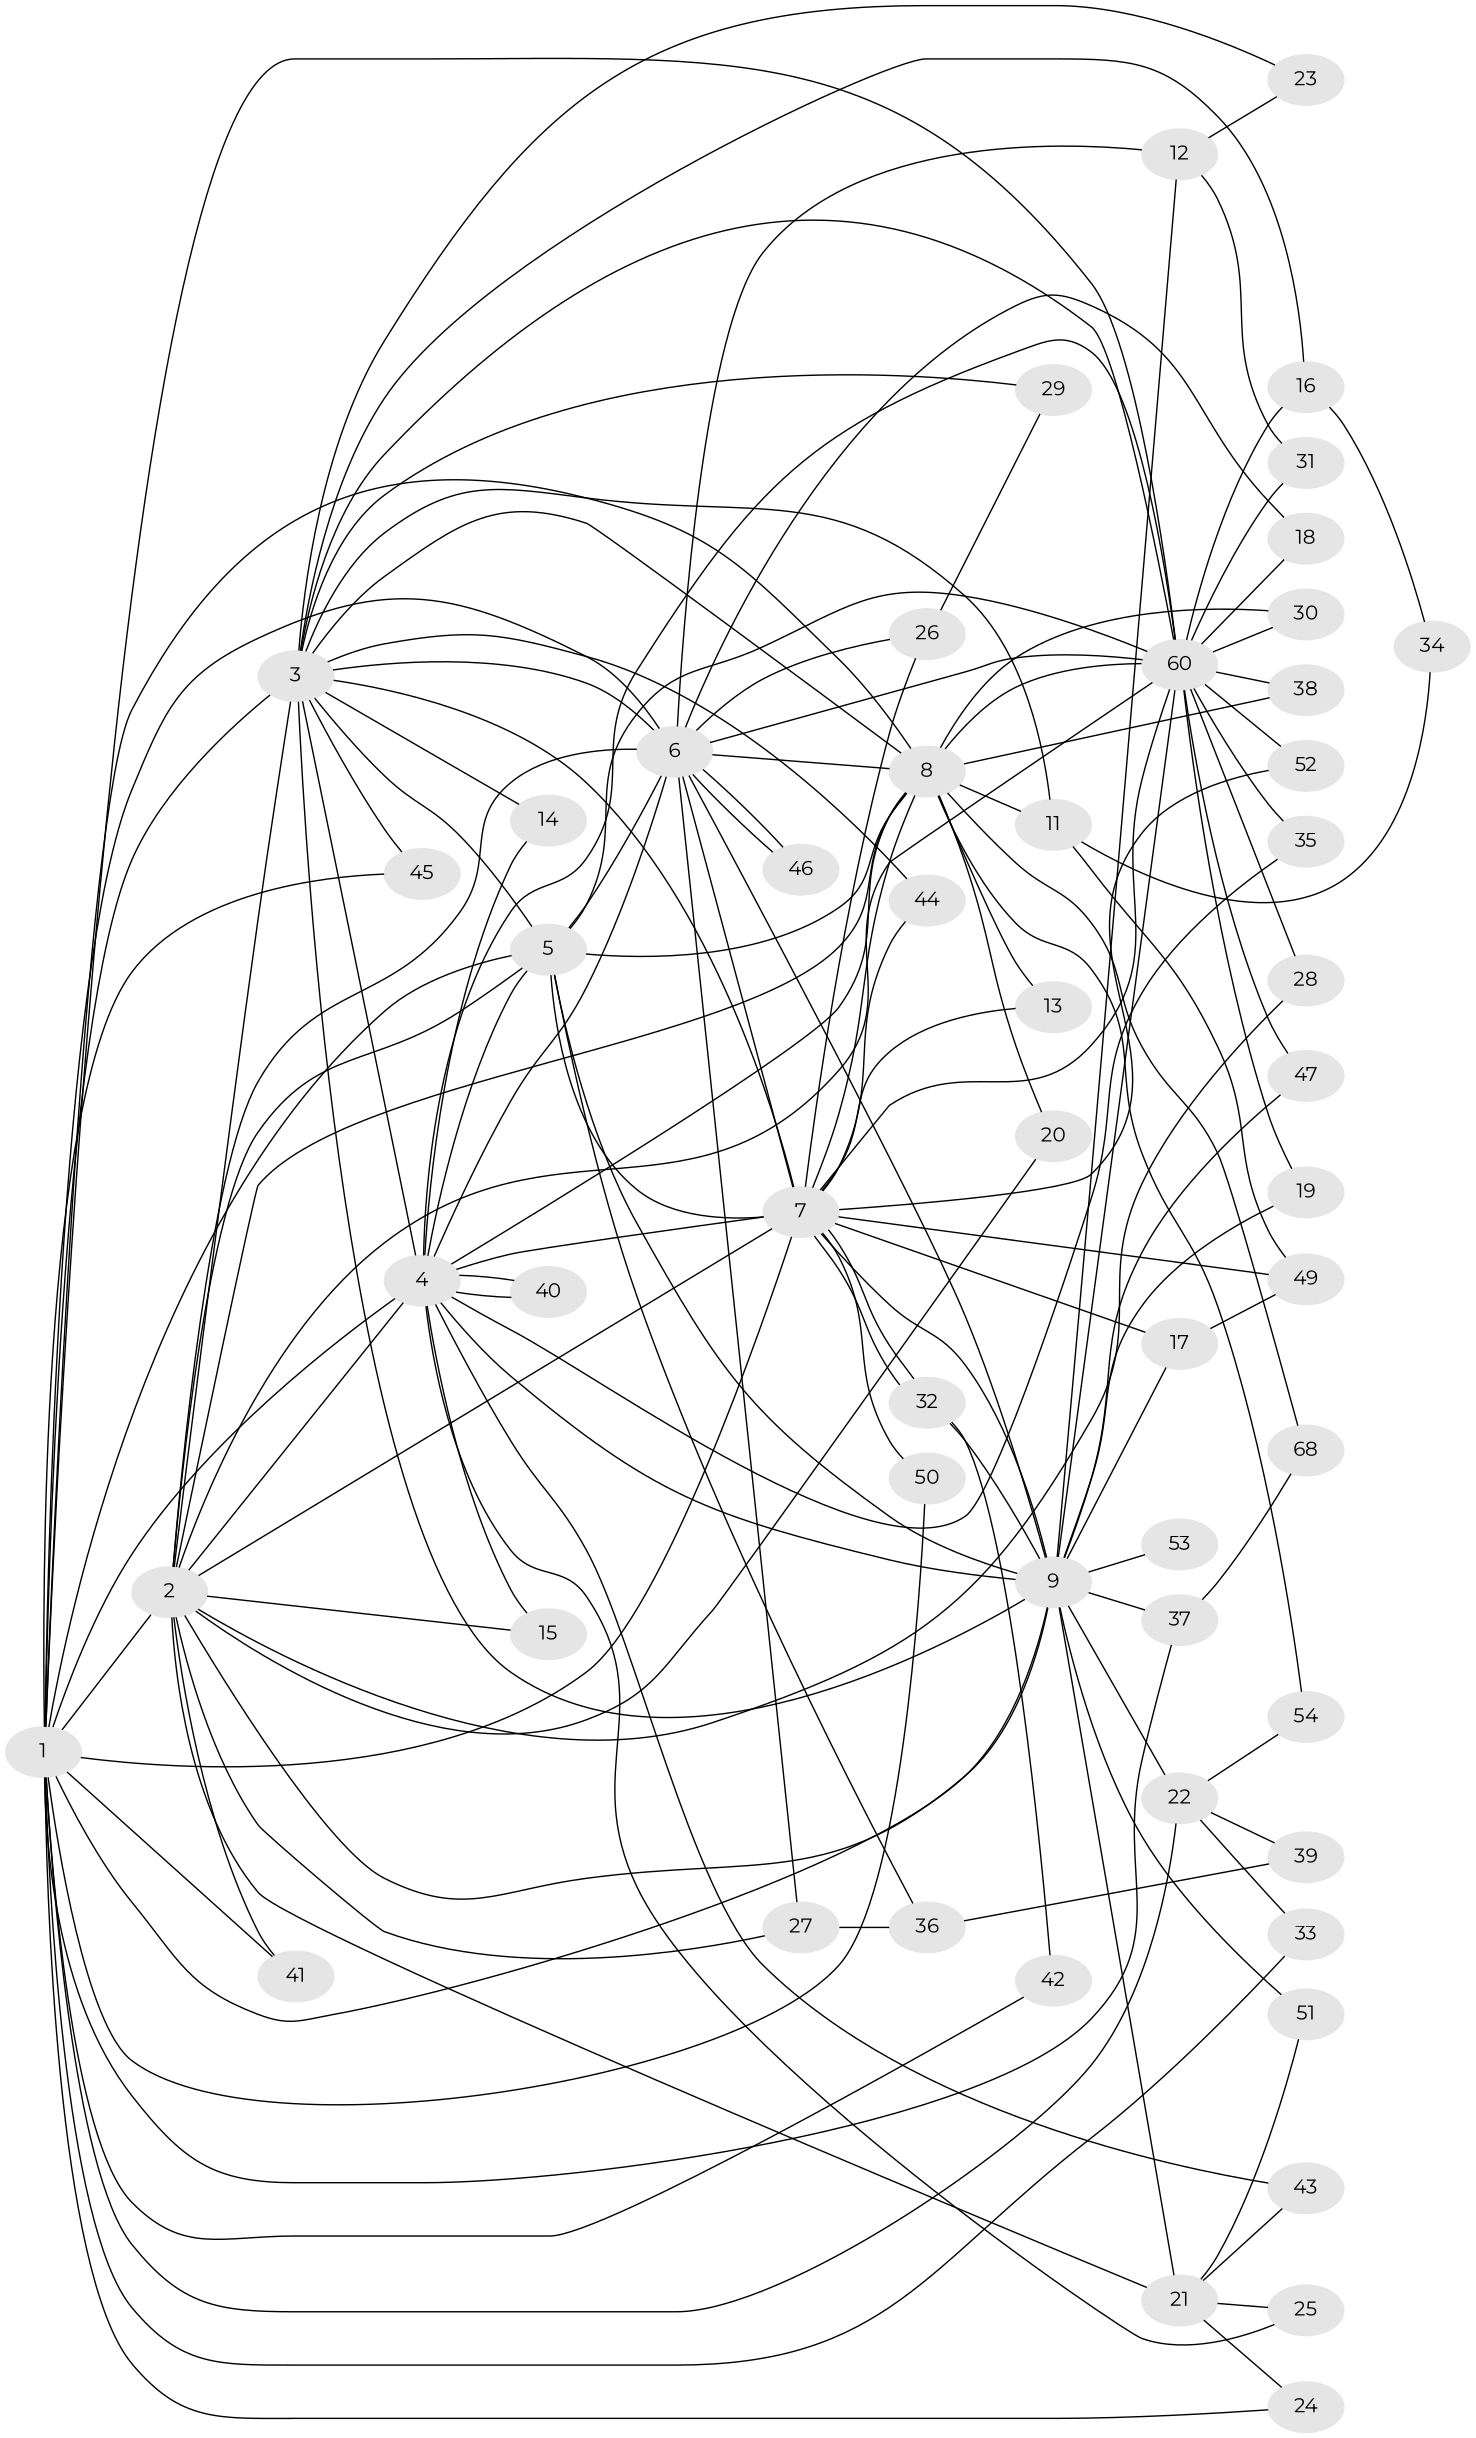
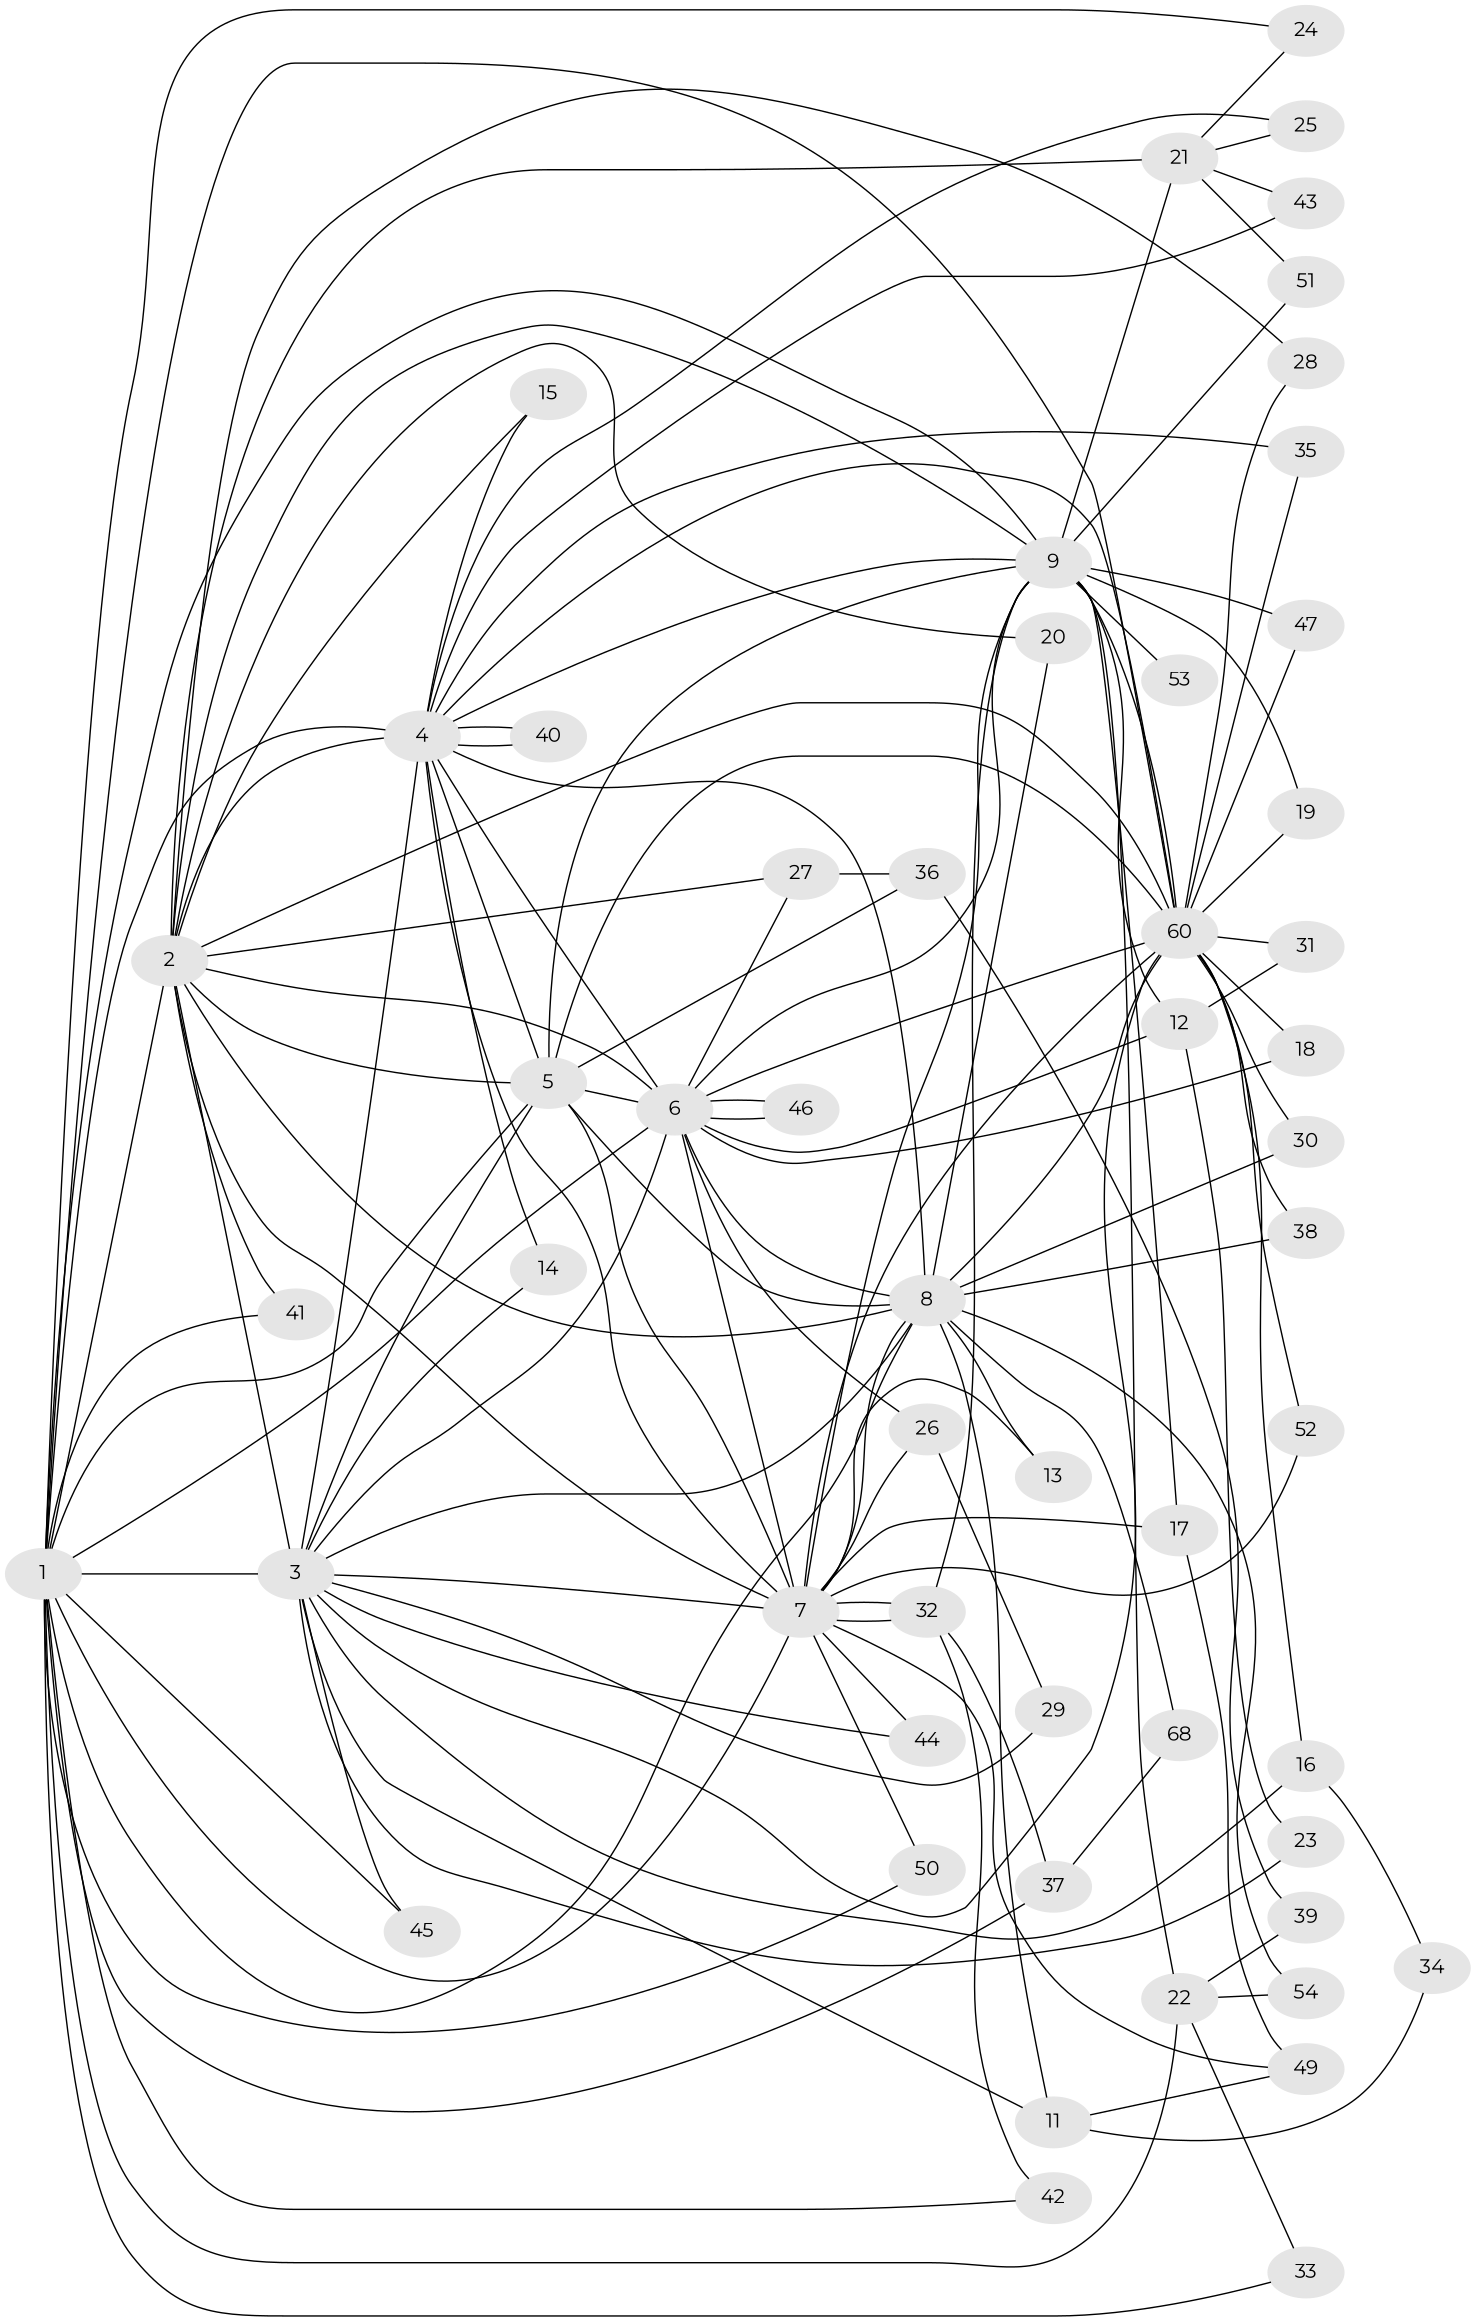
(403, 1470) -> none
(1117, 1601) -> (1015, 1766)
